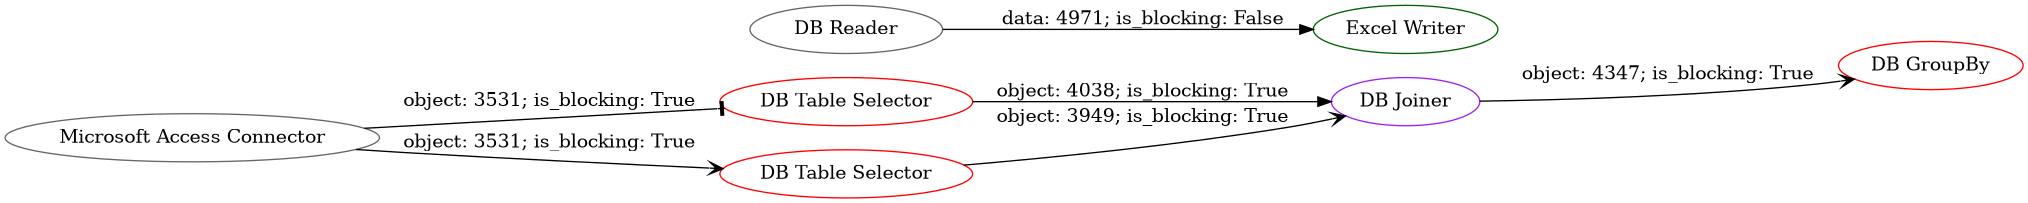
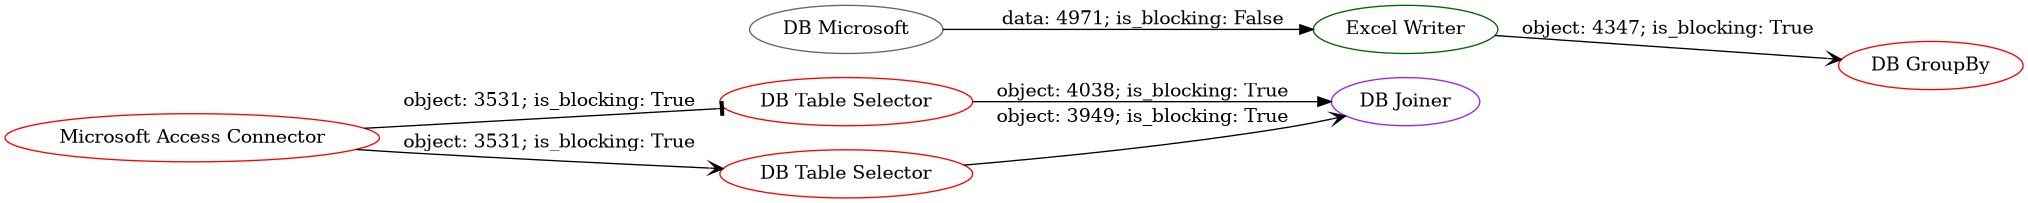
(846, 29) -> (846, 29)
(1660, 95) -> (1661, 47)
(192, 138) -> (192, 138)
